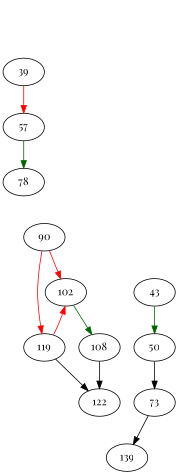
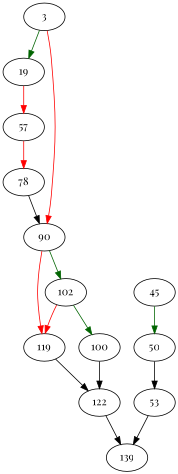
none -> (44, 17)
(24, 72) -> (24, 72)
(24, 151) -> (24, 151)
none -> (33, 206)
(54, 261) -> (54, 261)
(155, 292) -> (155, 292)
(58, 324) -> (52, 315)
(99, 347) -> (99, 347)
(155, 403) -> (155, 403)
none -> (111, 427)
